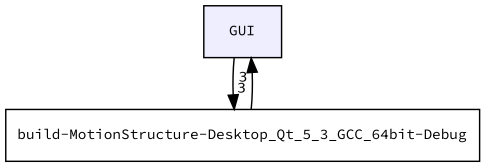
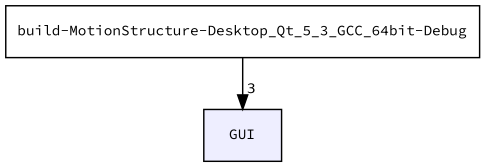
(233, 76) -> none
